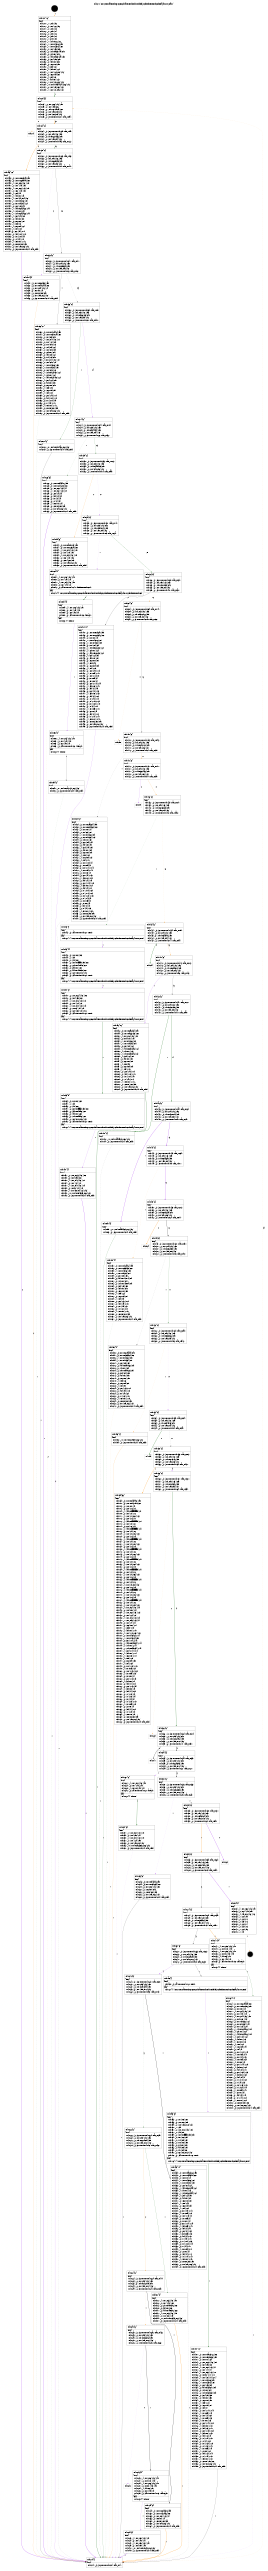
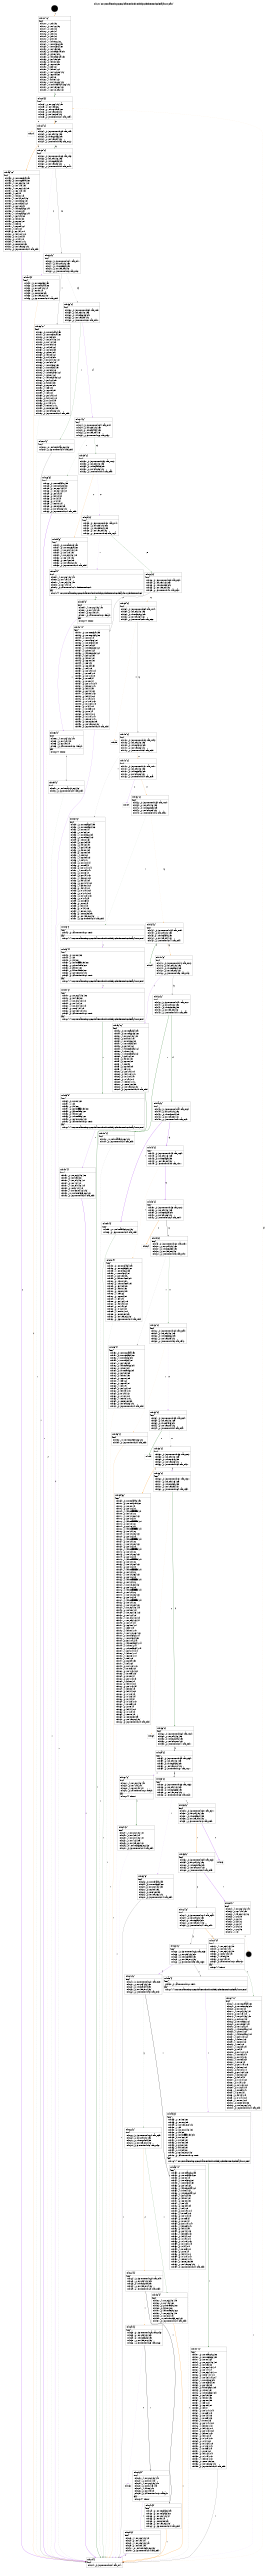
(153, 1761) -> none
